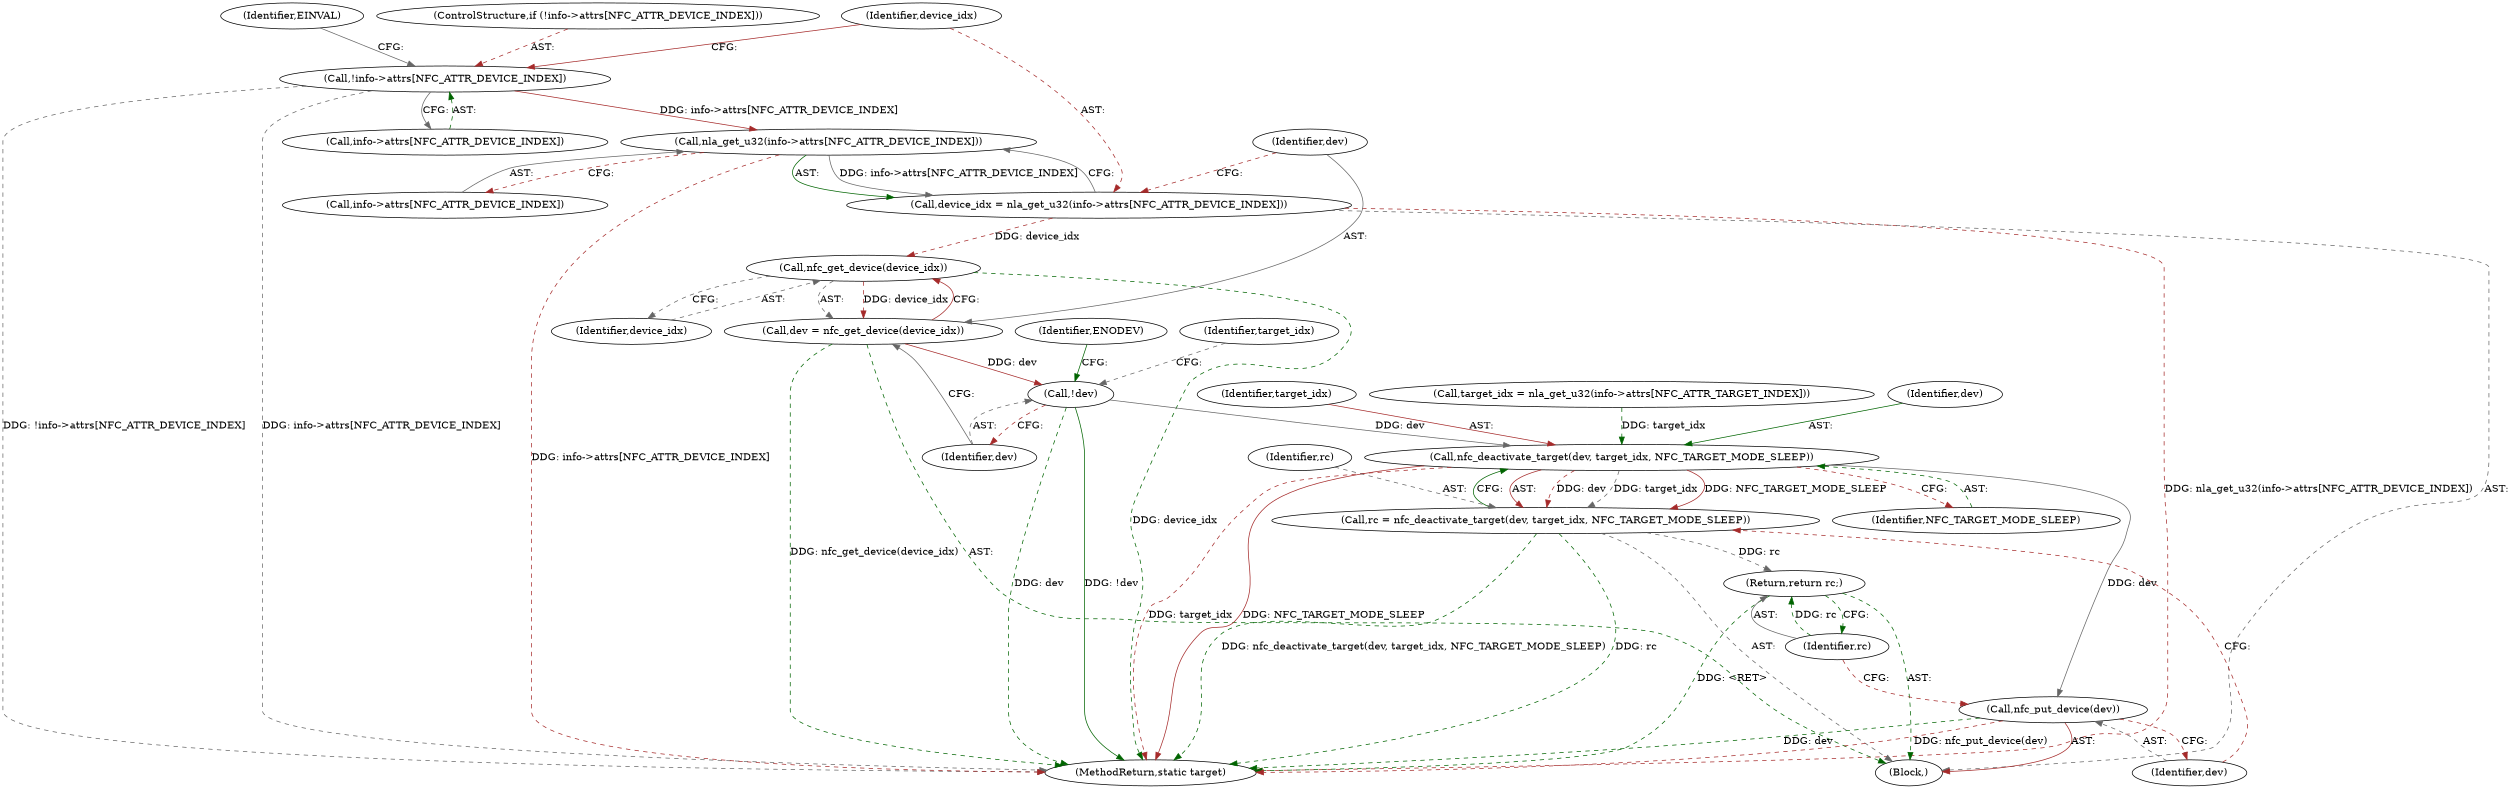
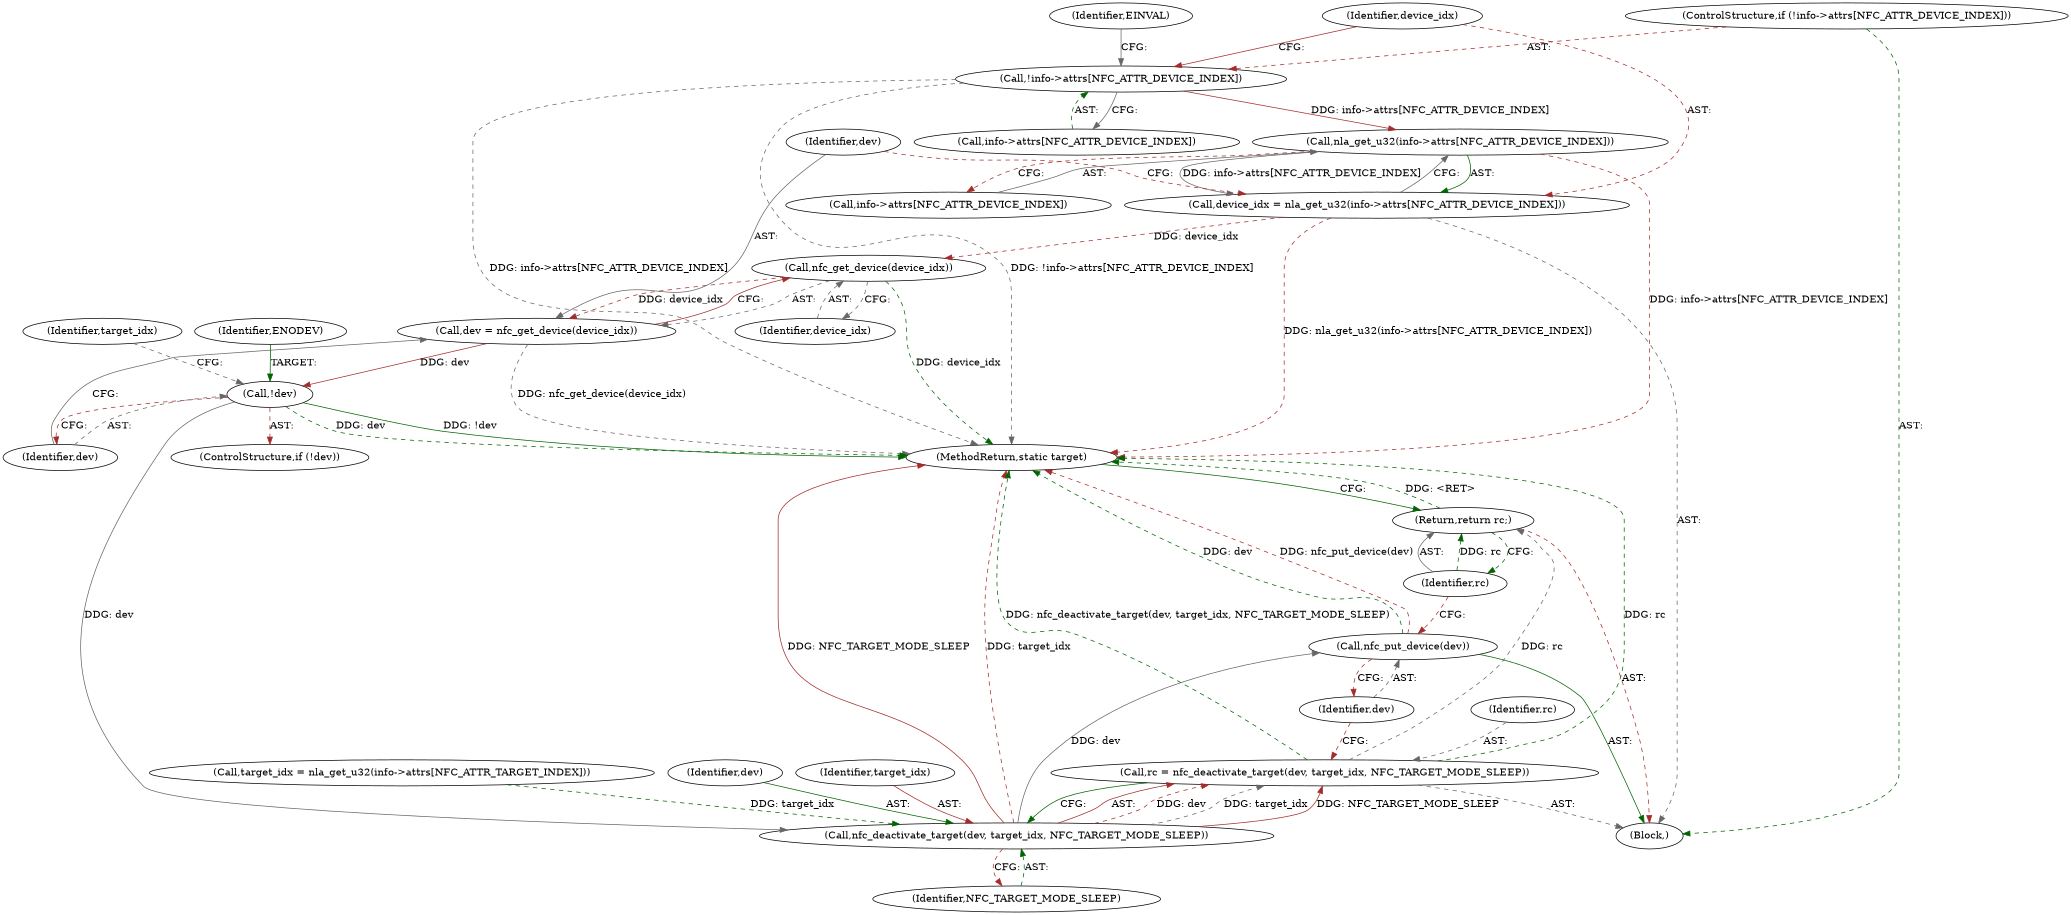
(1097, 363) -> (296, 363)
none -> (270, 457)
none -> (1258, 481)
(1223, 623) -> (1899, 509)
(790, 655) -> (674, 440)
(1903, 658) -> (1613, 656)
(2043, 760) -> (1588, 706)
